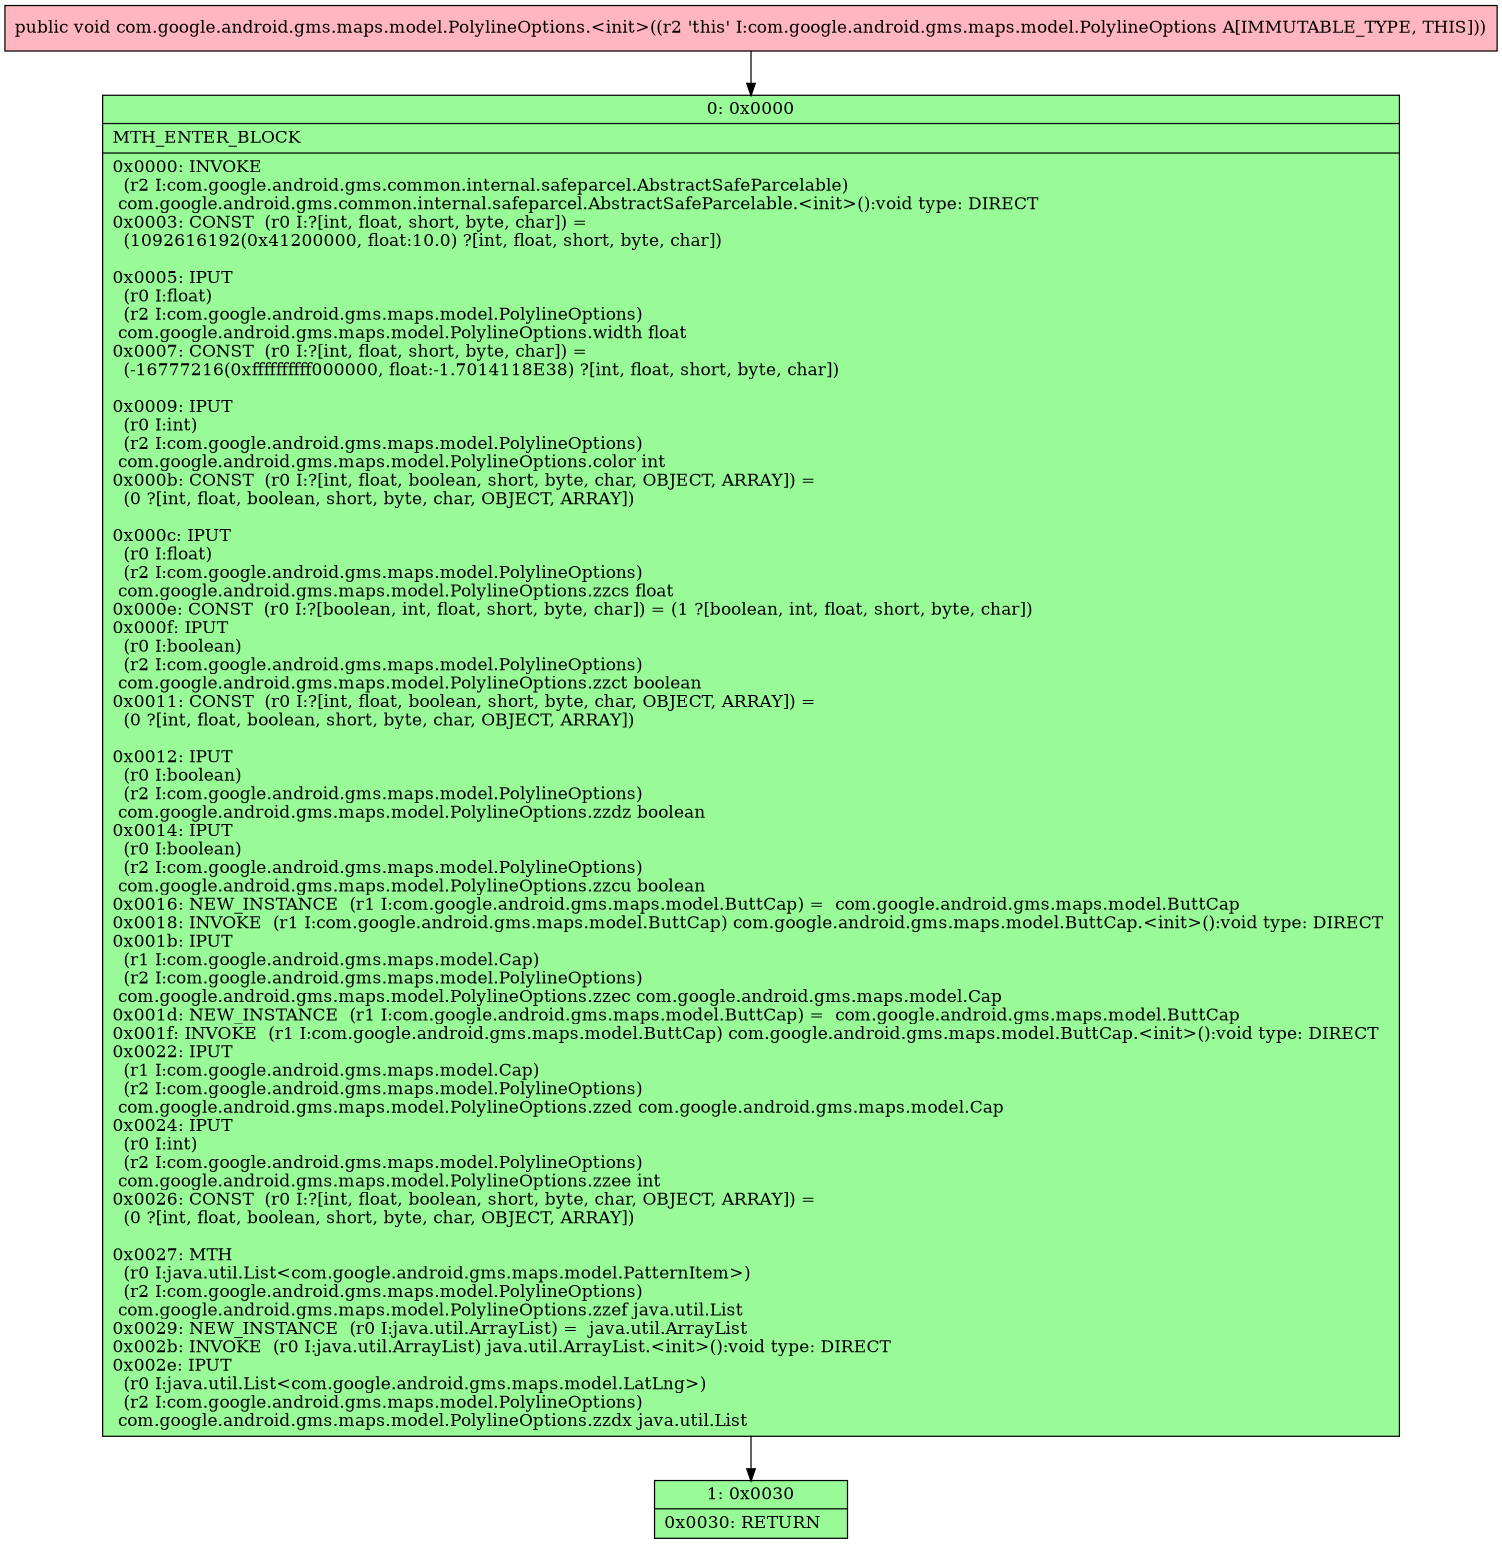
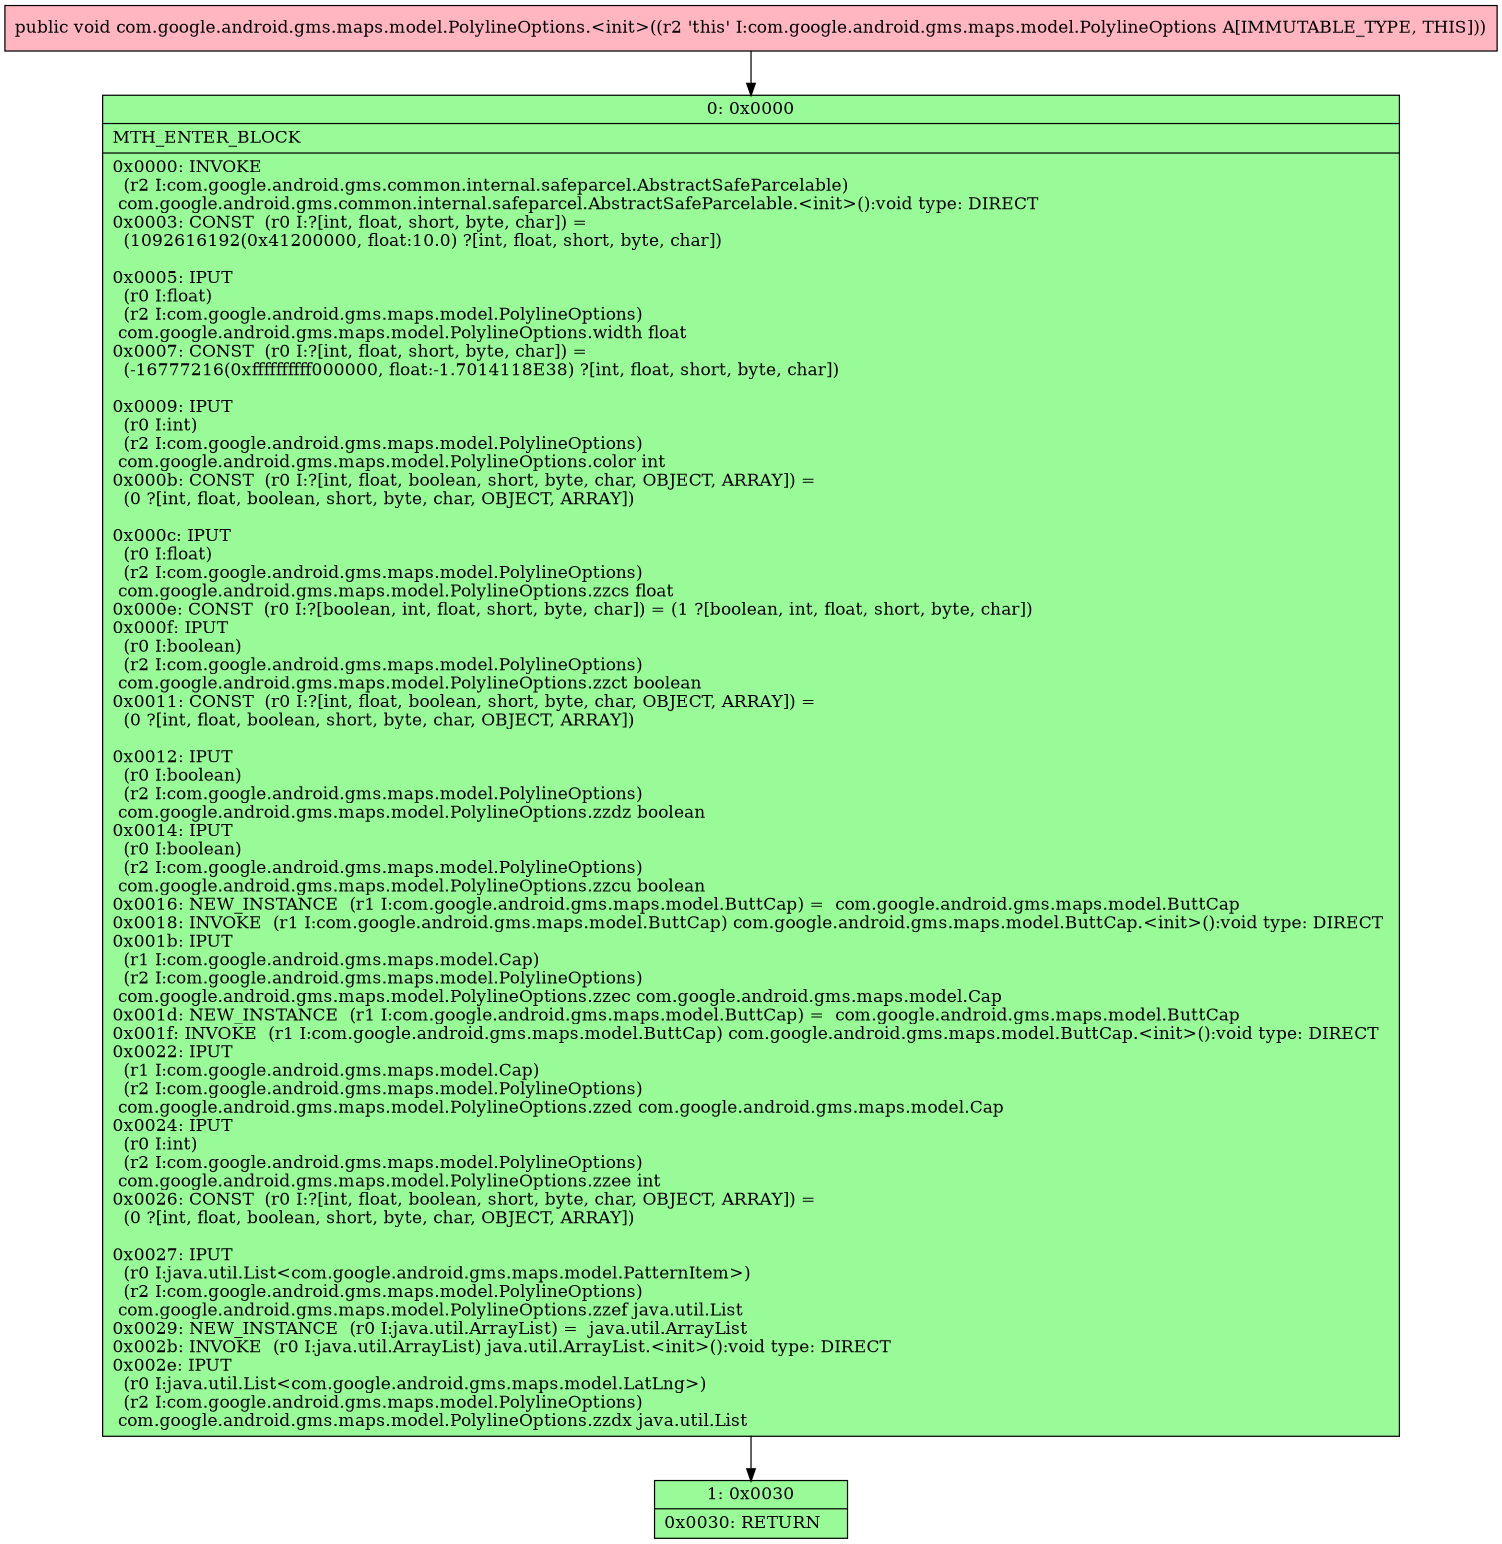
(178, 1255) -> (178, 1255)
